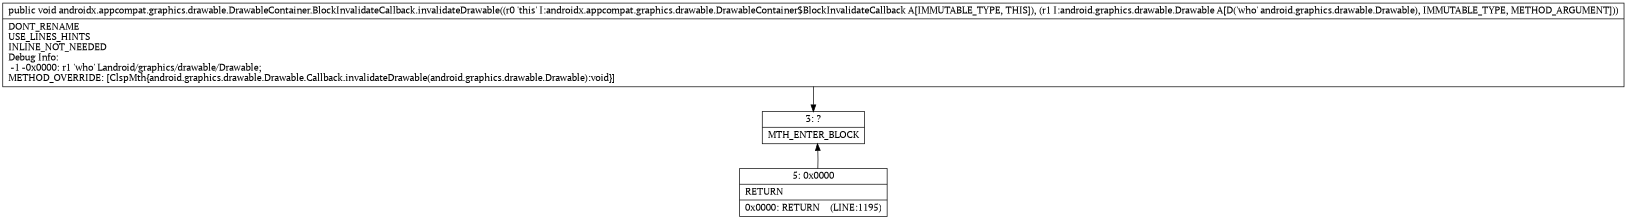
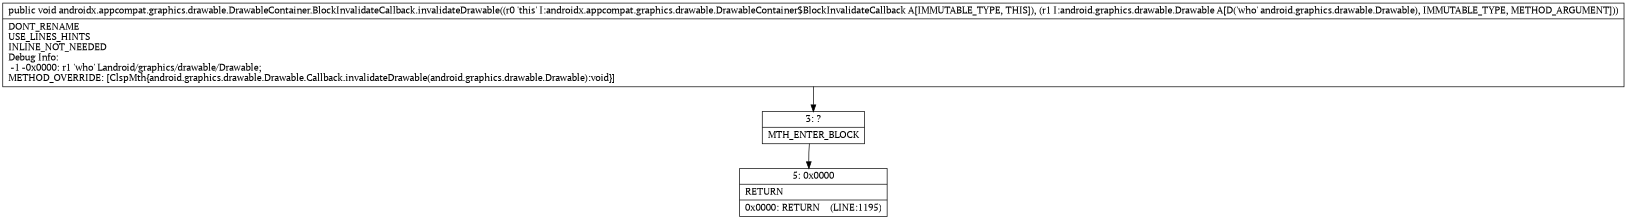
(818, 160) -> (809, 153)
